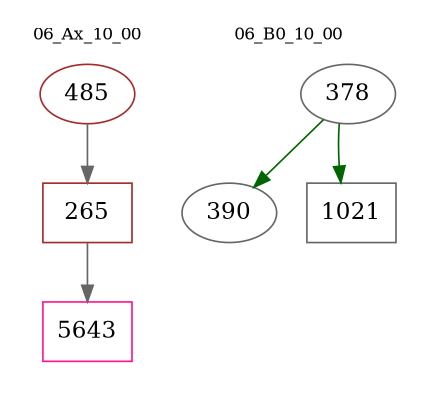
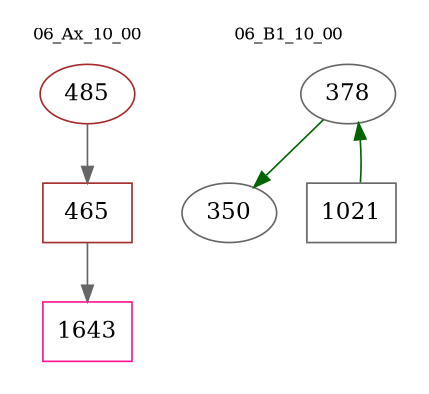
(289, 35) -> (289, 35)
(339, 145) -> (361, 161)
(87, 213) -> (87, 213)
(229, 213) -> (229, 213)
(87, 332) -> (87, 332)
